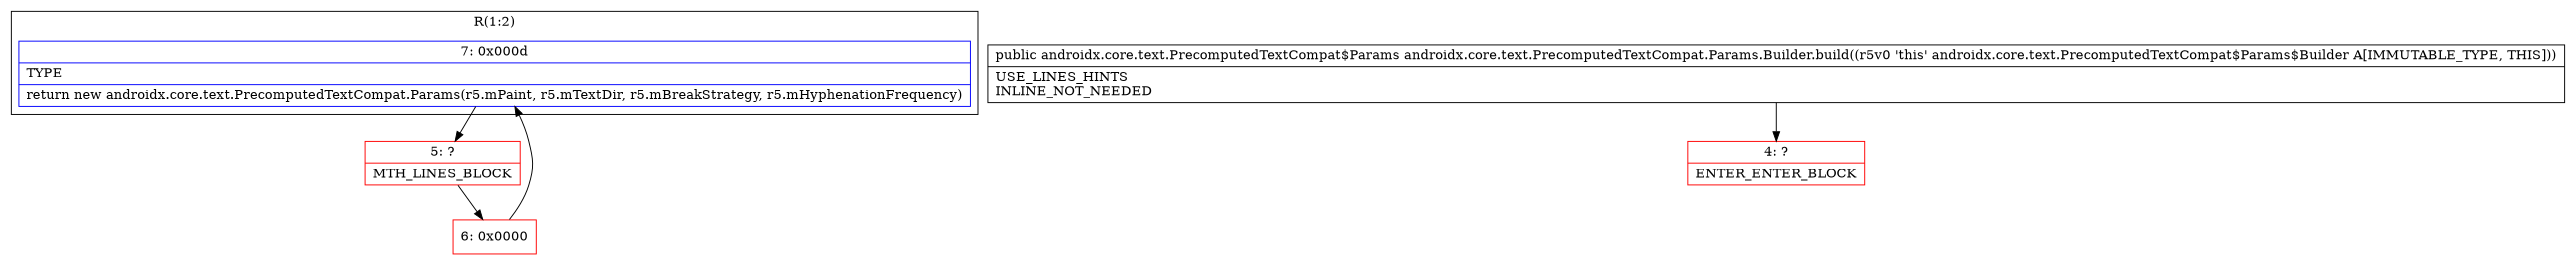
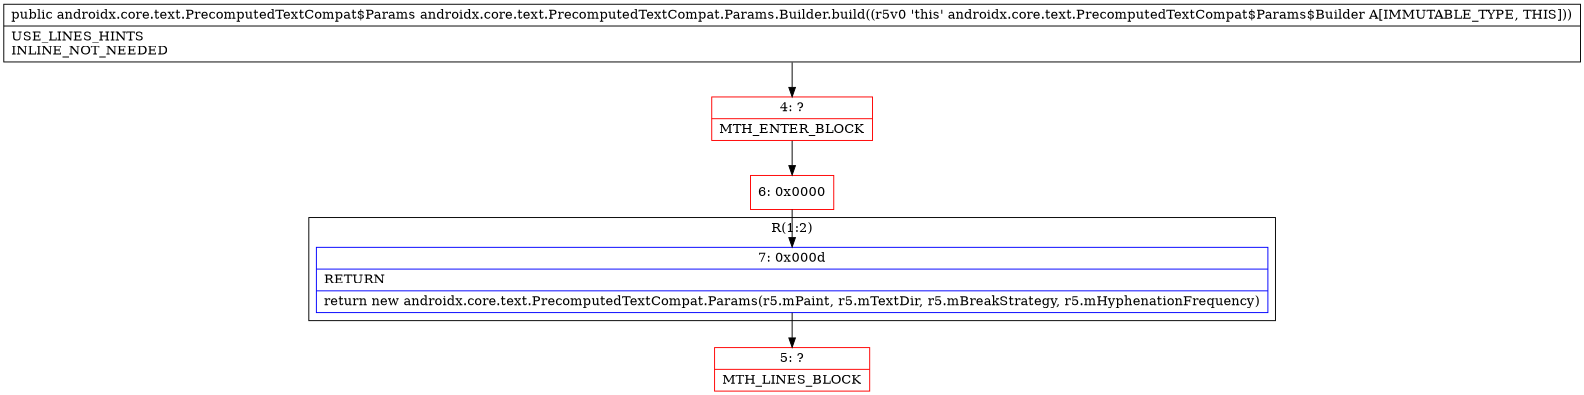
(45, 73) -> (355, 279)
(1776, 174) -> (792, 129)
(468, 198) -> (792, 153)
